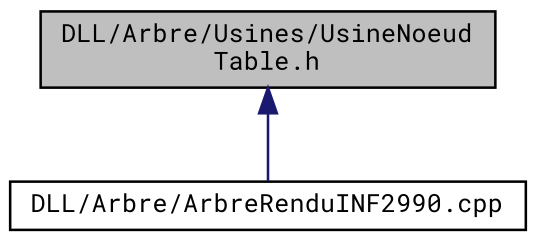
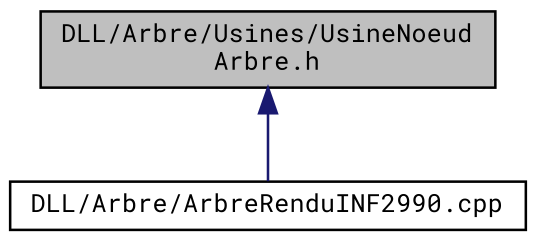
(268, 50) -> (268, 50)
